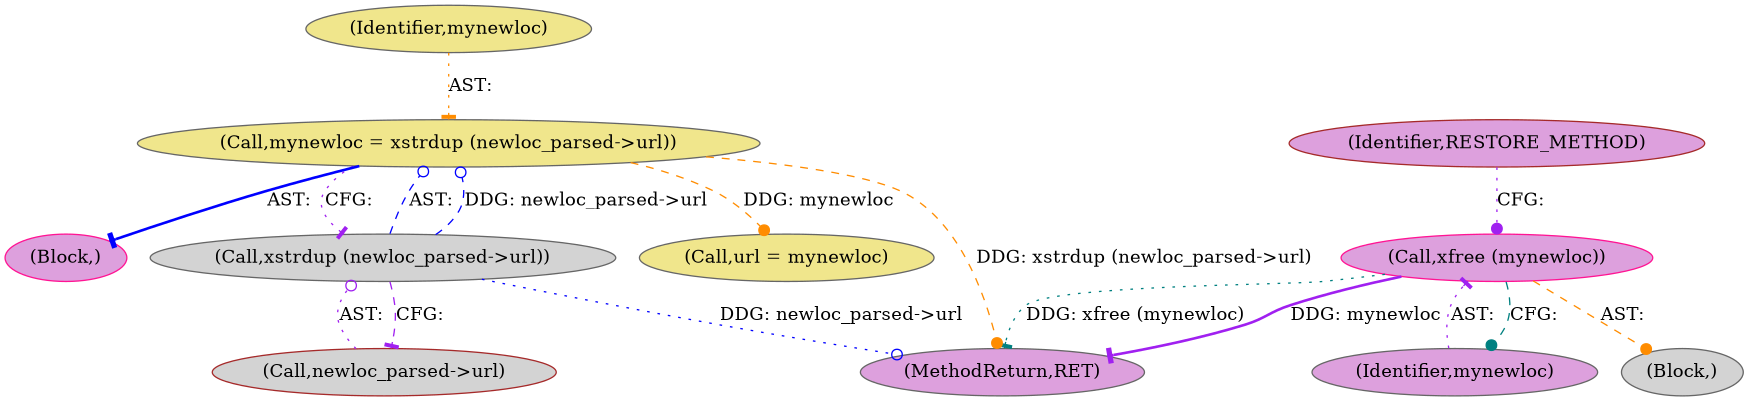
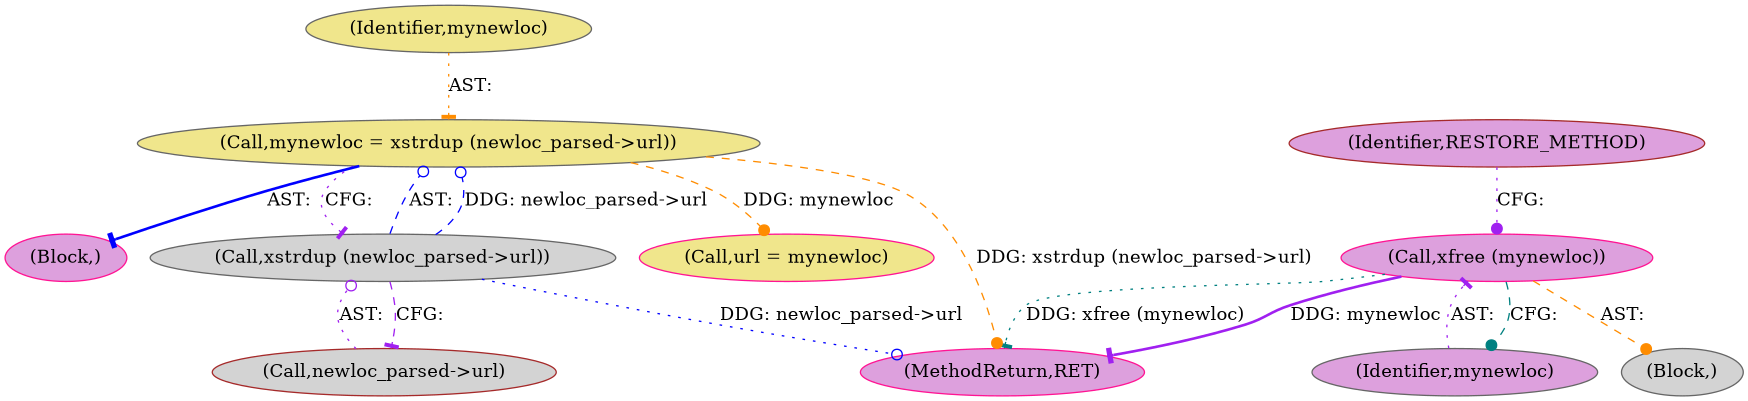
(787, 258) -> (787, 258)
(1002, 372) -> (1002, 372)
